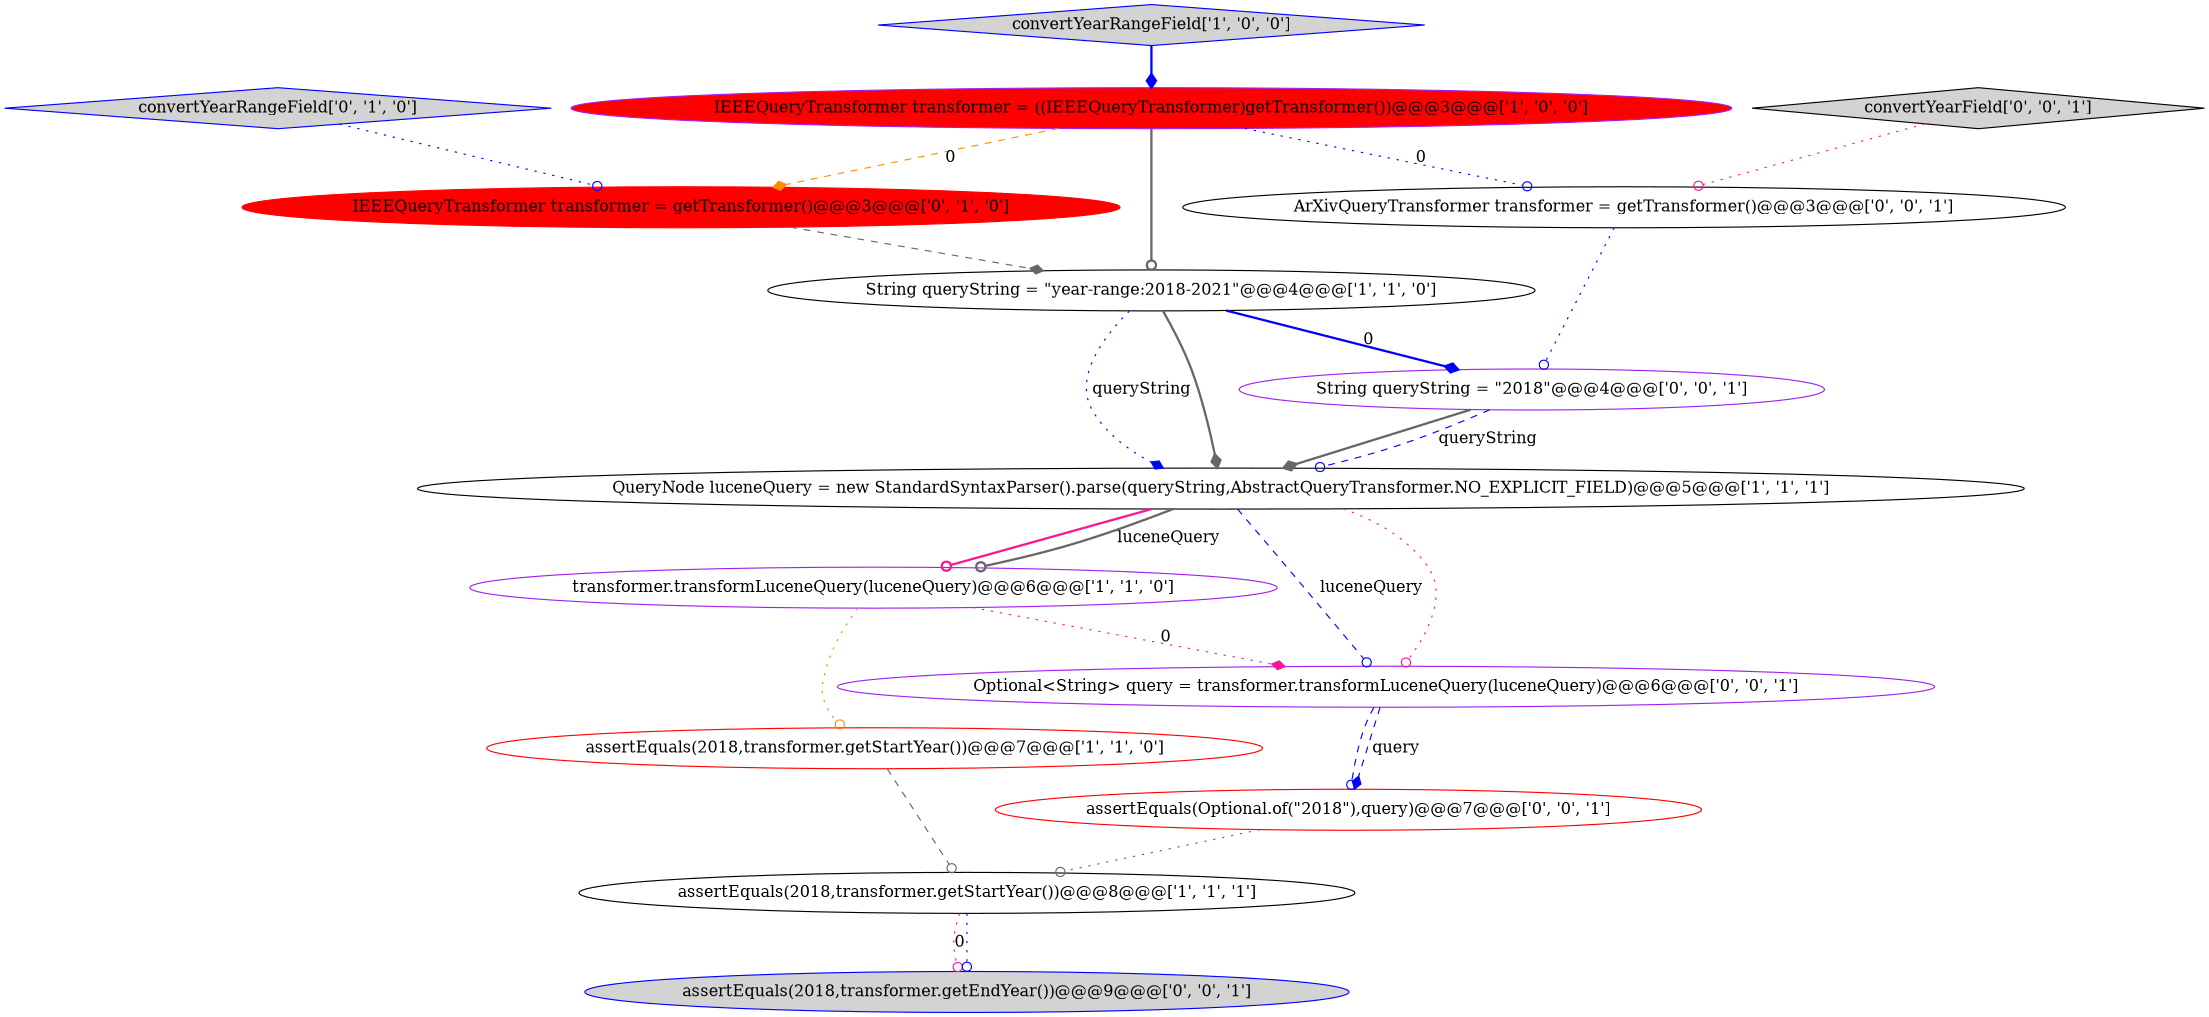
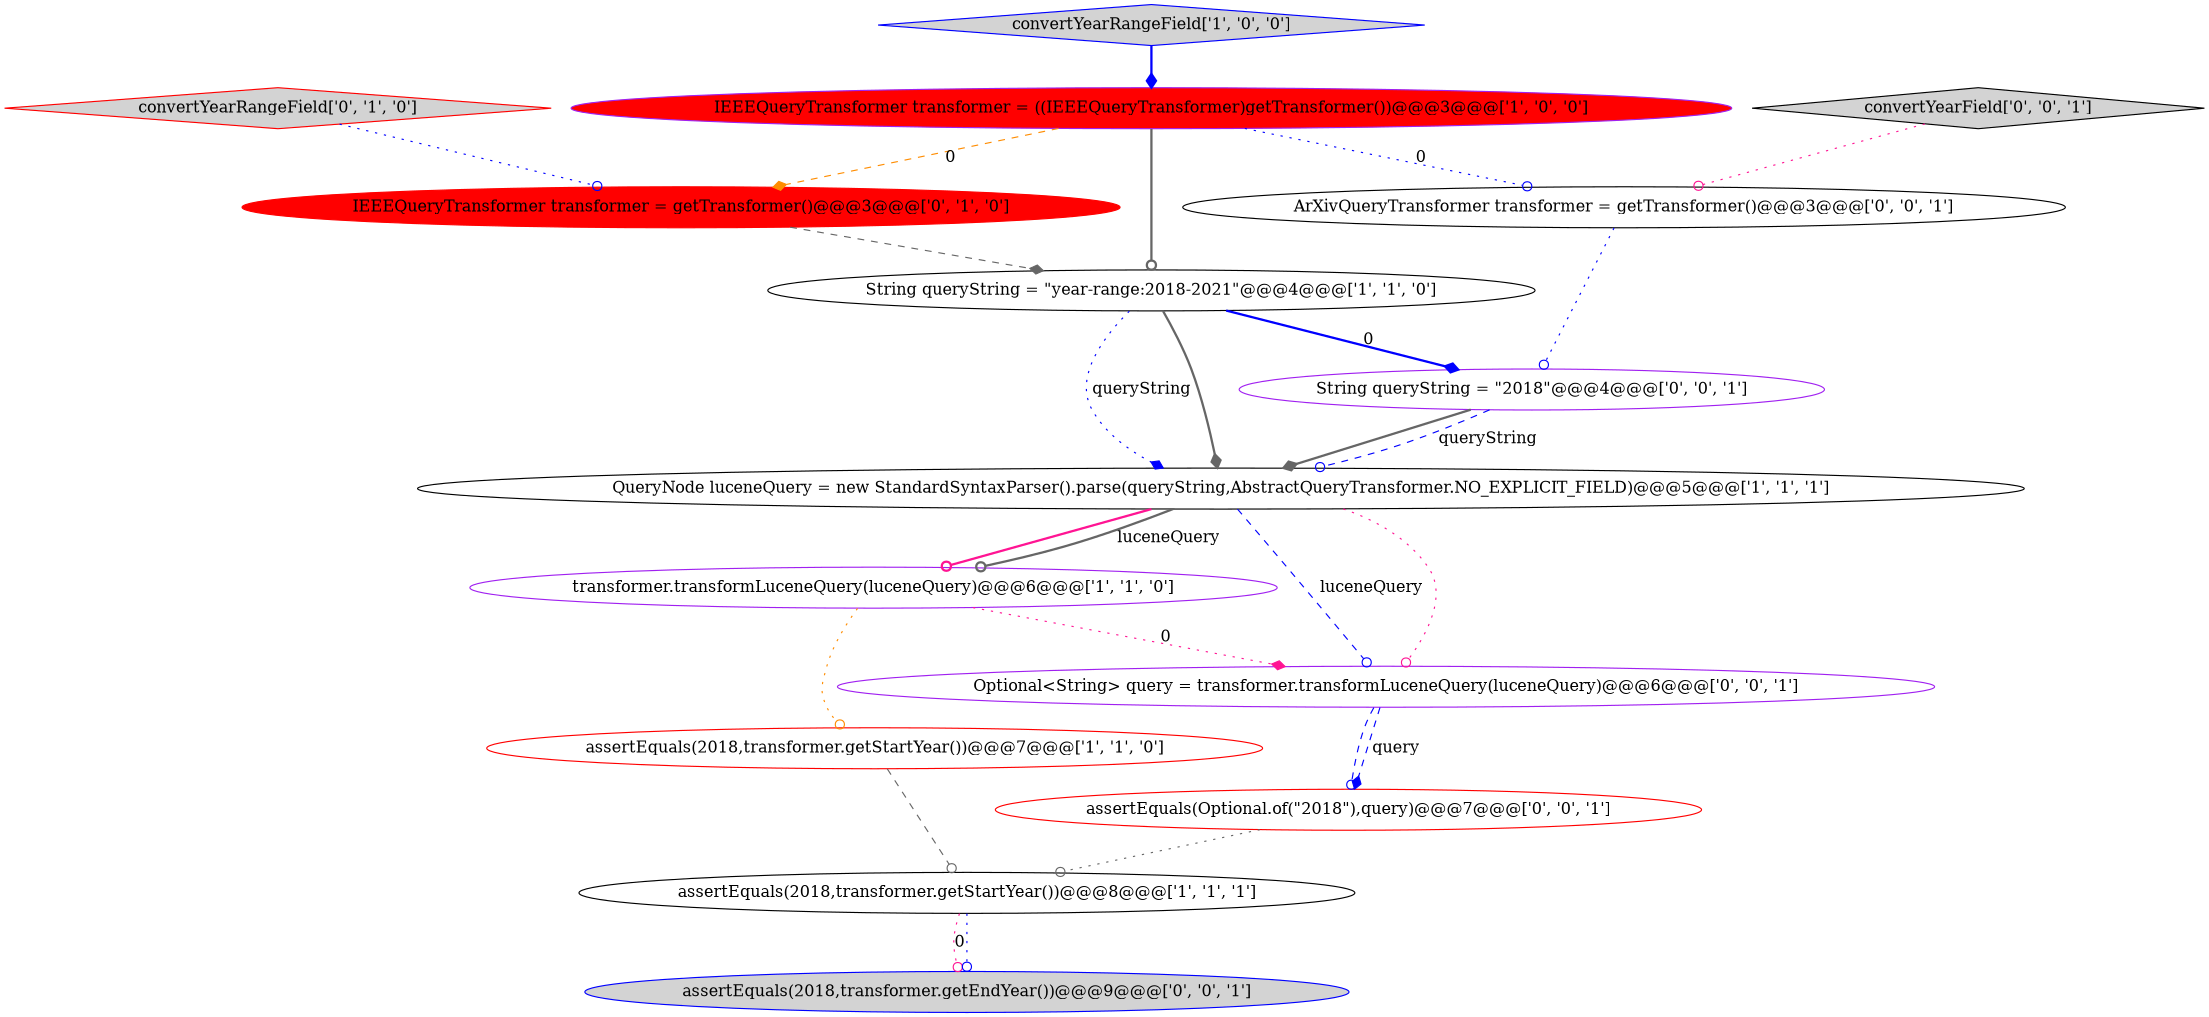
(278, 108) -> (278, 108)
